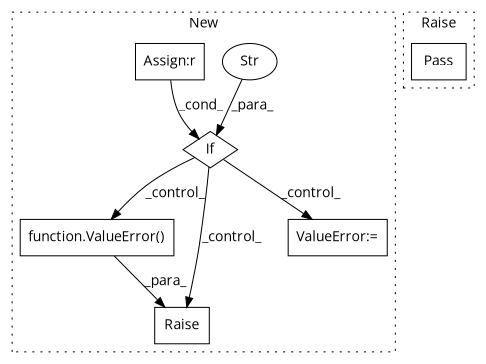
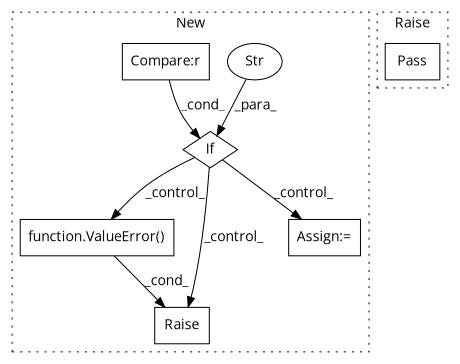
(170, 62) -> (166, 62)
(338, 238) -> (325, 238)
(166, 282) -> (167, 282)
